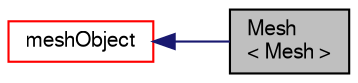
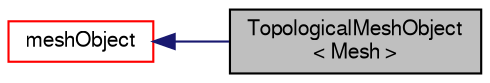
(290, 42) -> (356, 42)
